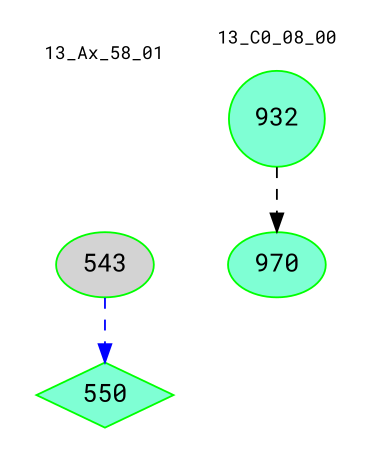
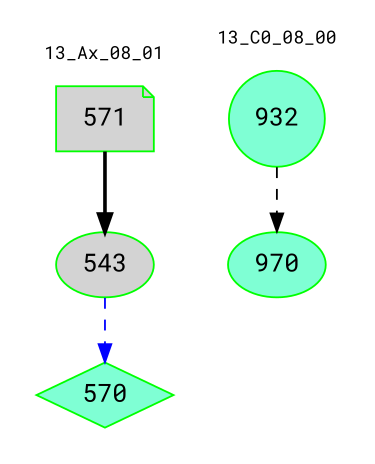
(105, 55) -> (105, 55)
none -> (105, 119)
(105, 395) -> (105, 395)
